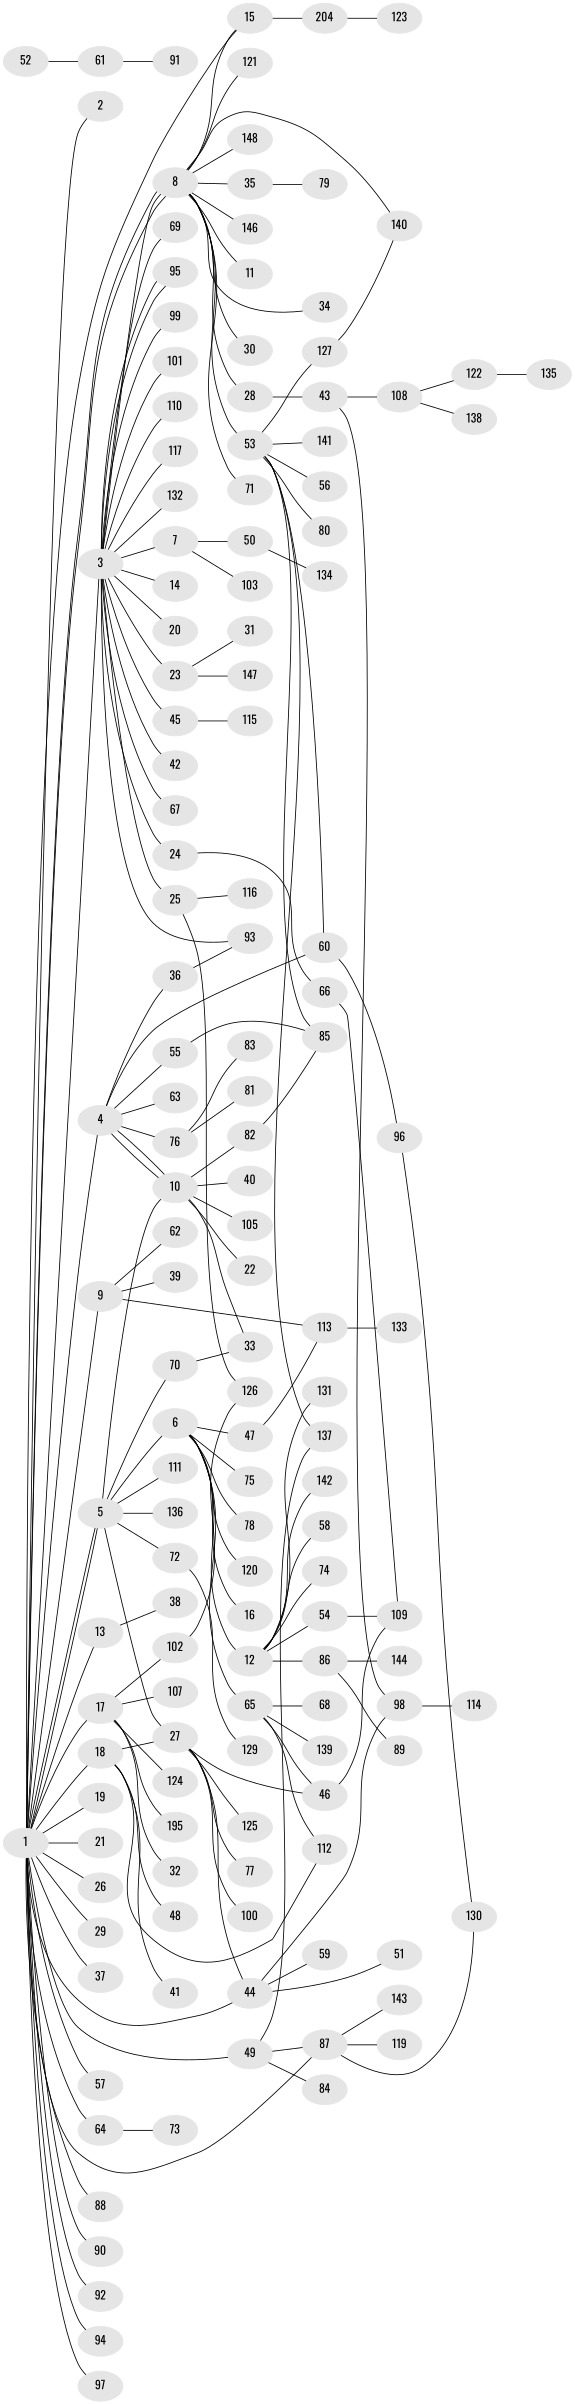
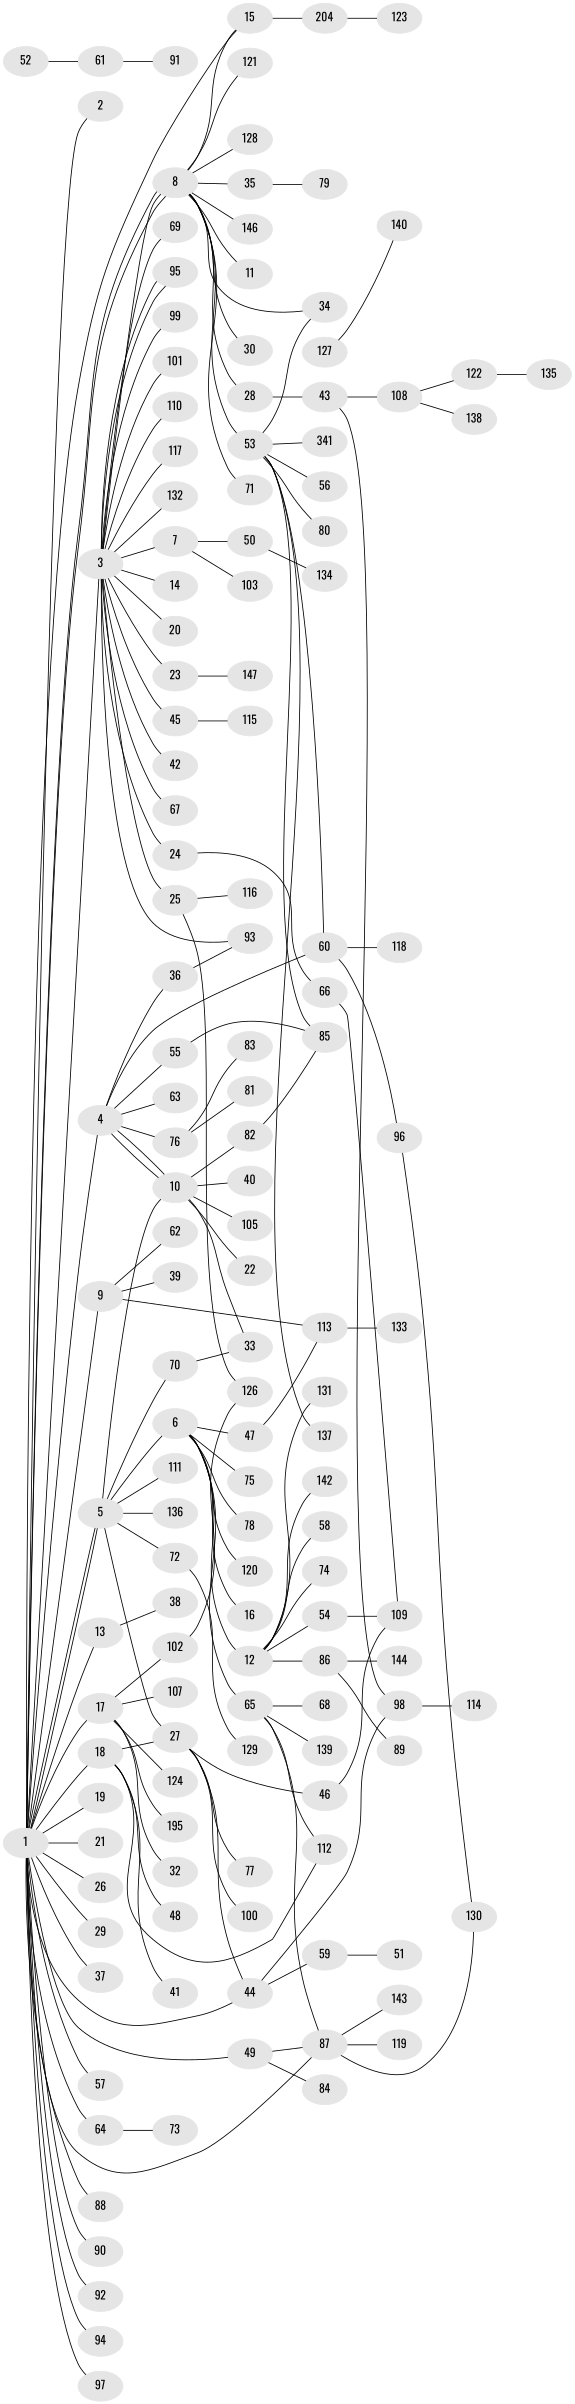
(292, 123) -> none
(250, 140) -> (250, 140)
(283, 403) -> (287, 376)
(325, 442) -> (325, 442)
(250, 631) -> none
none -> (399, 948)
(289, 1754) -> (295, 1872)
(283, 1774) -> none
(250, 1827) -> none
(328, 1982) -> (362, 1955)
